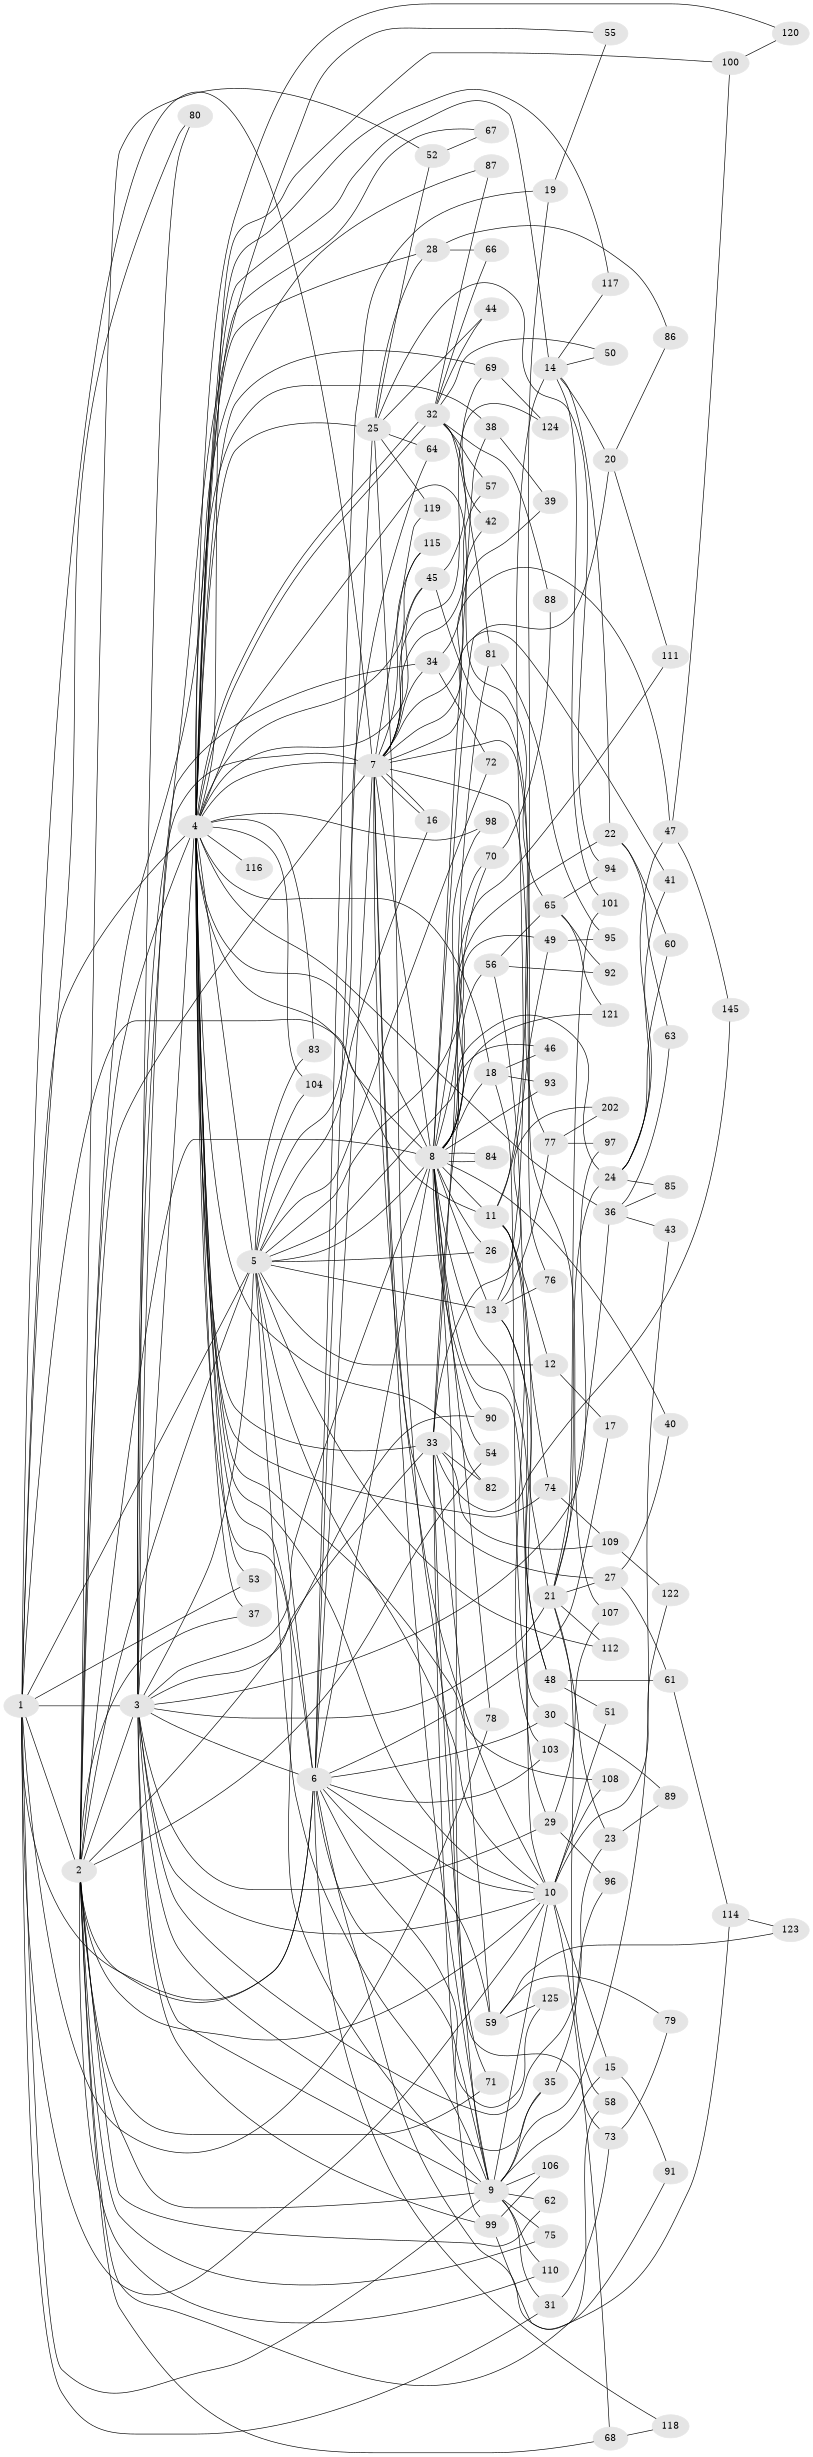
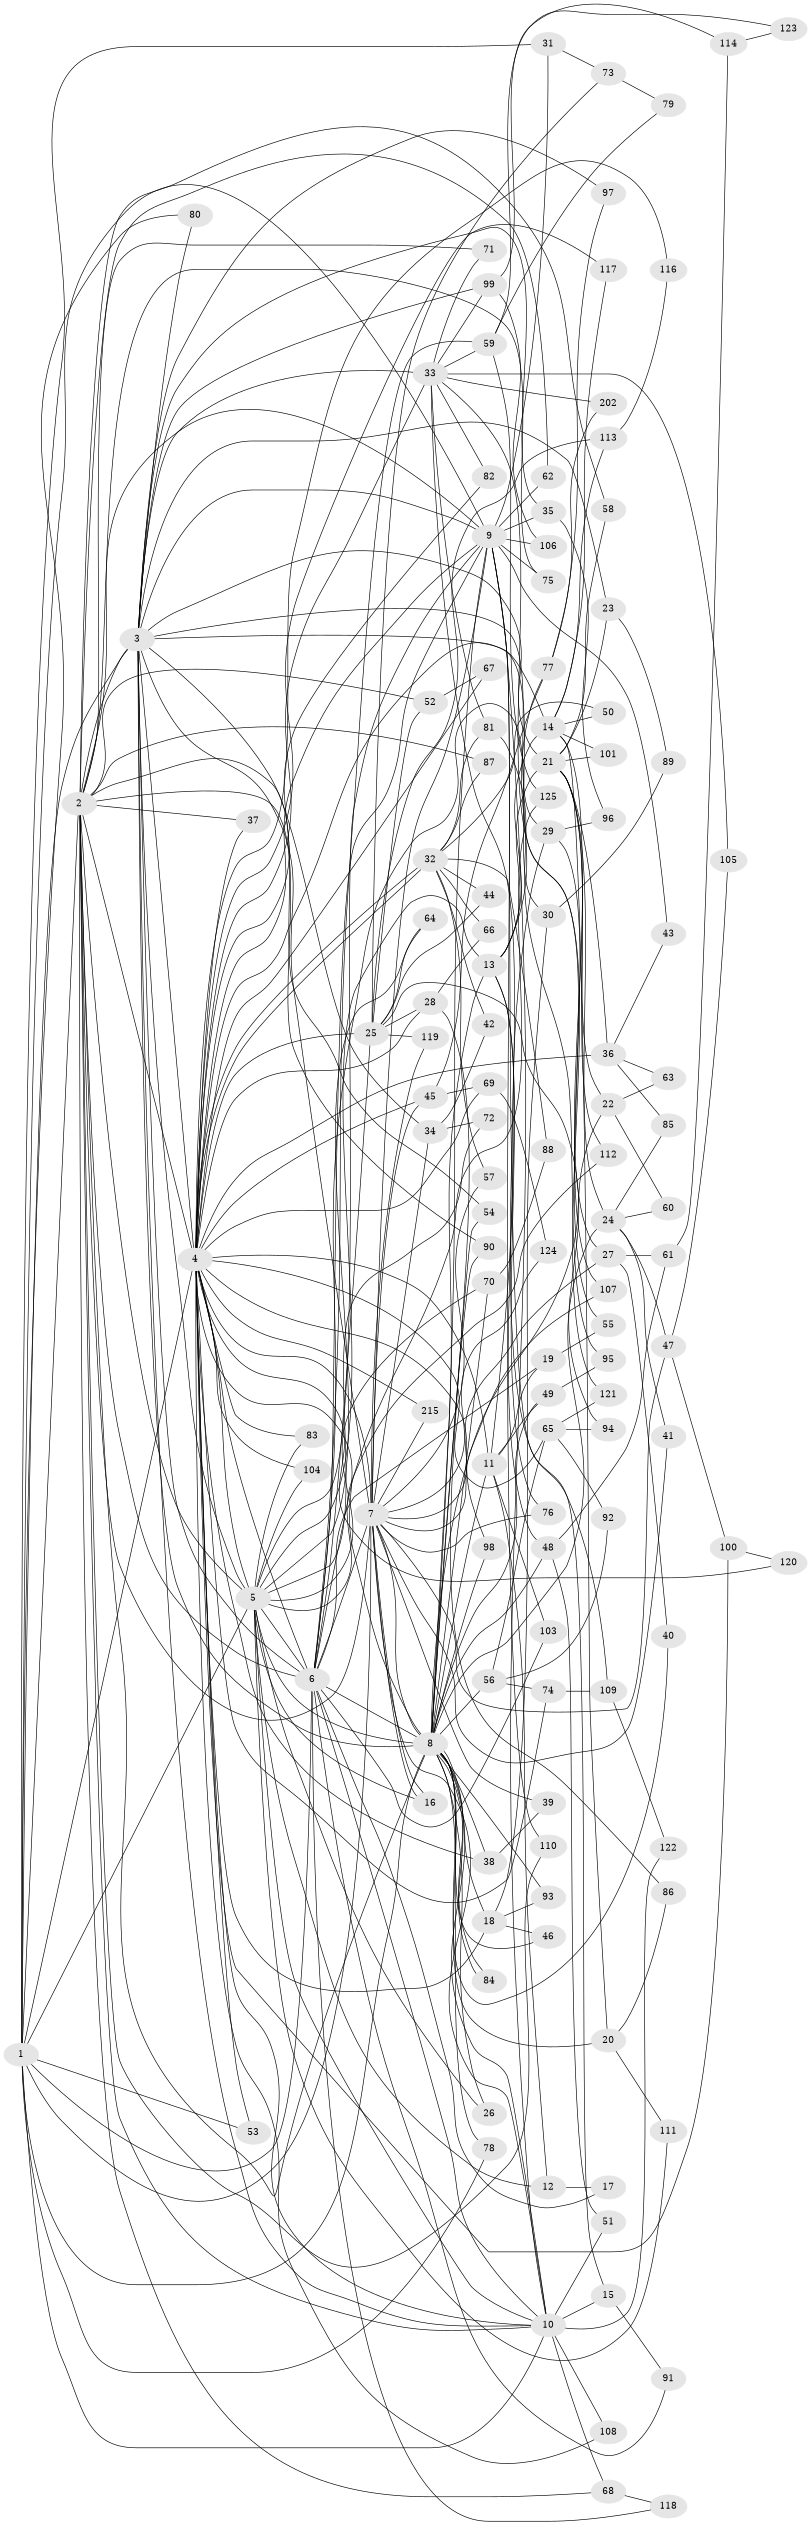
none -> (608, 438)
(432, 544) -> (430, 1412)
(731, 1010) -> (729, 861)
